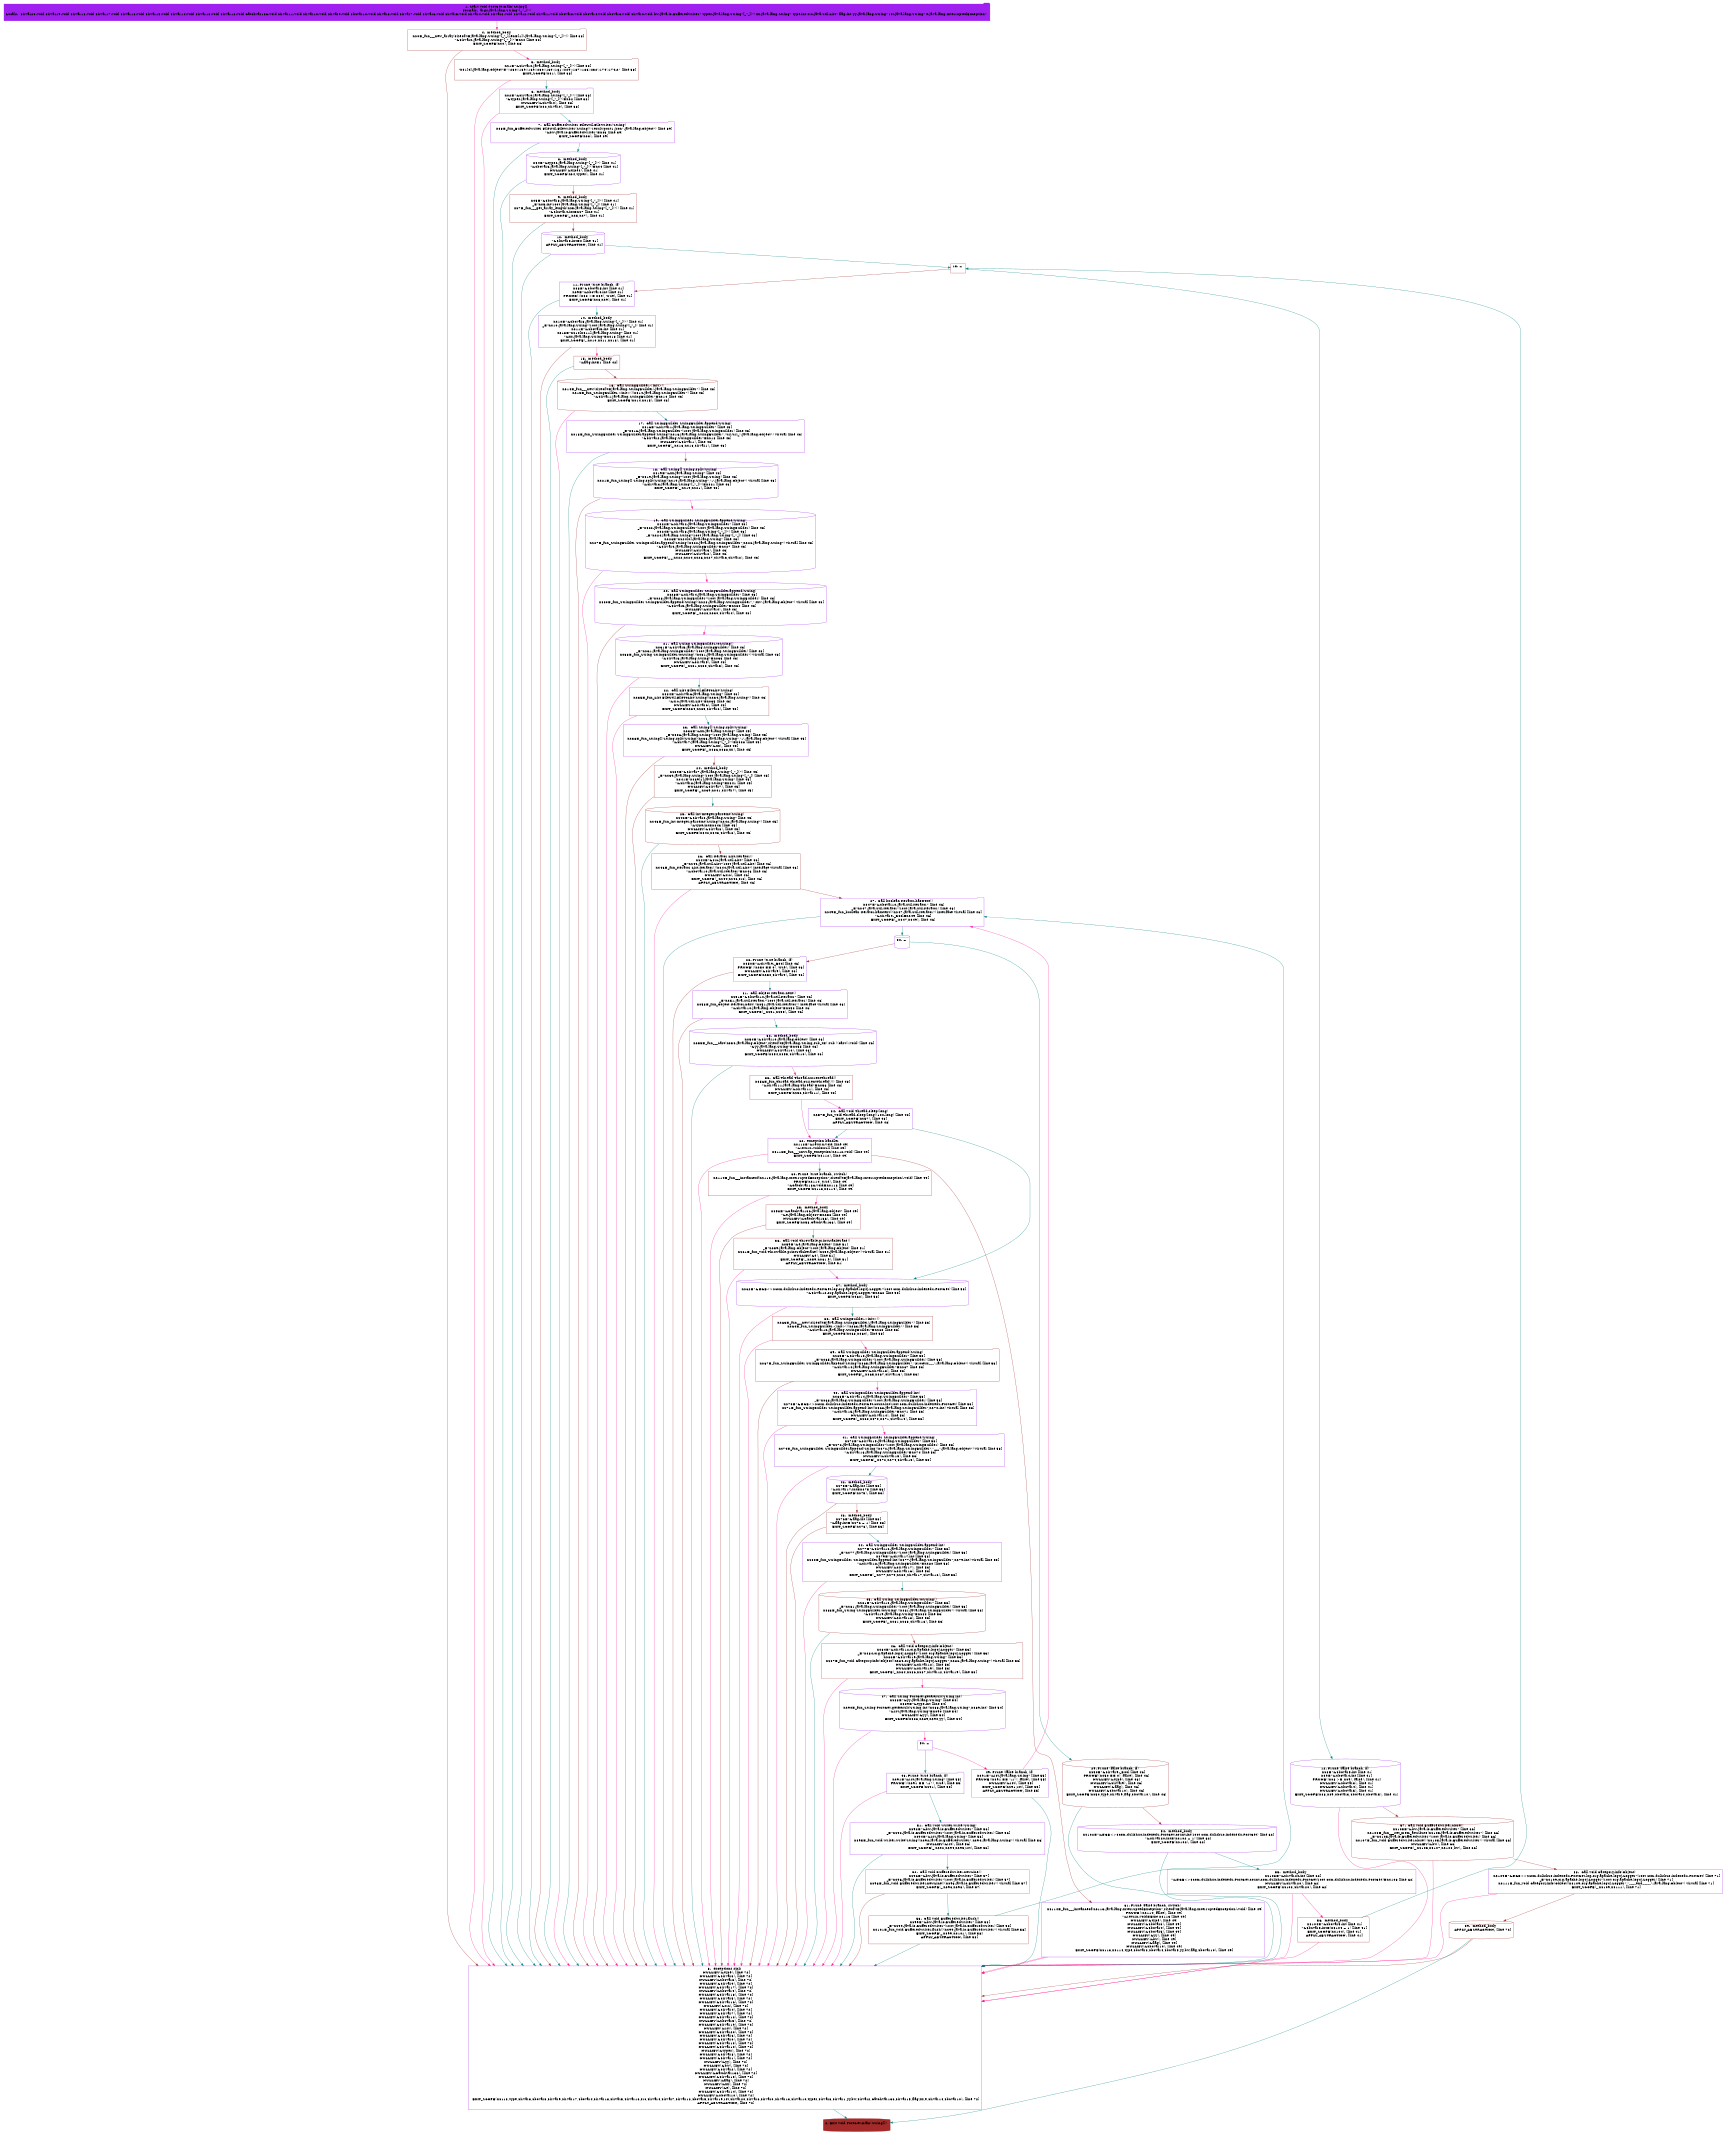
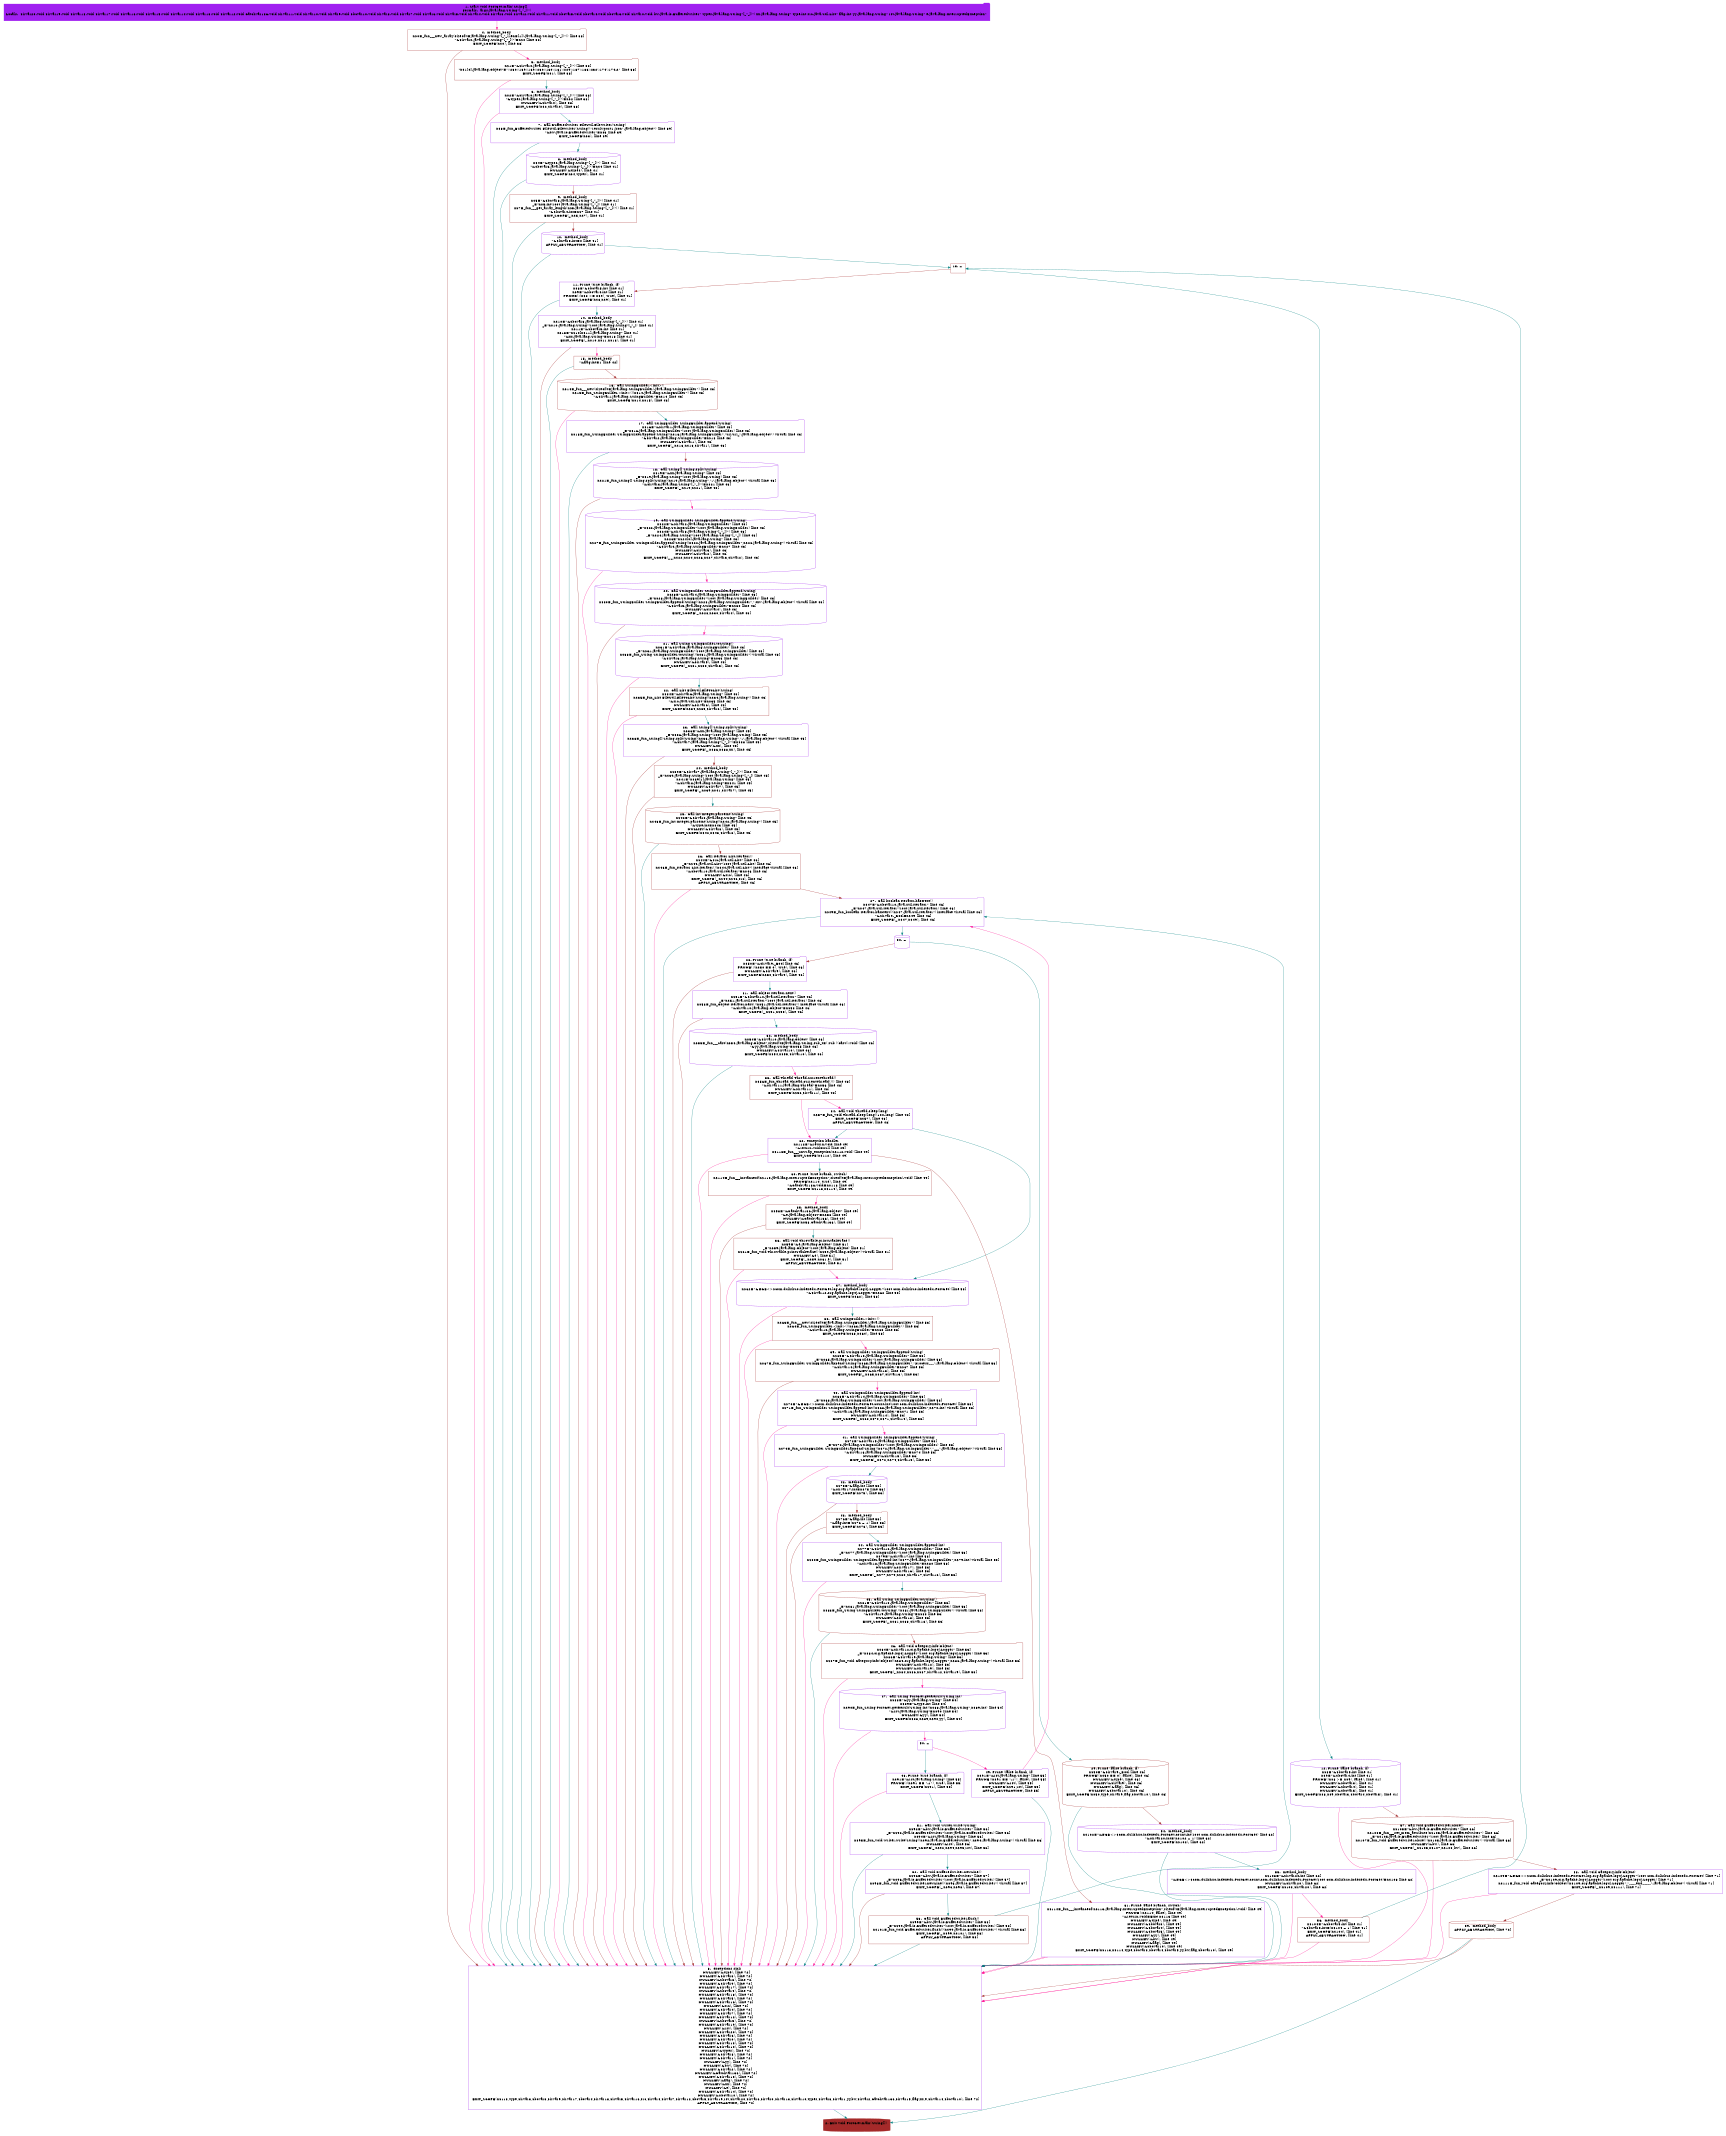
(925, 1745) -> (925, 1745)
